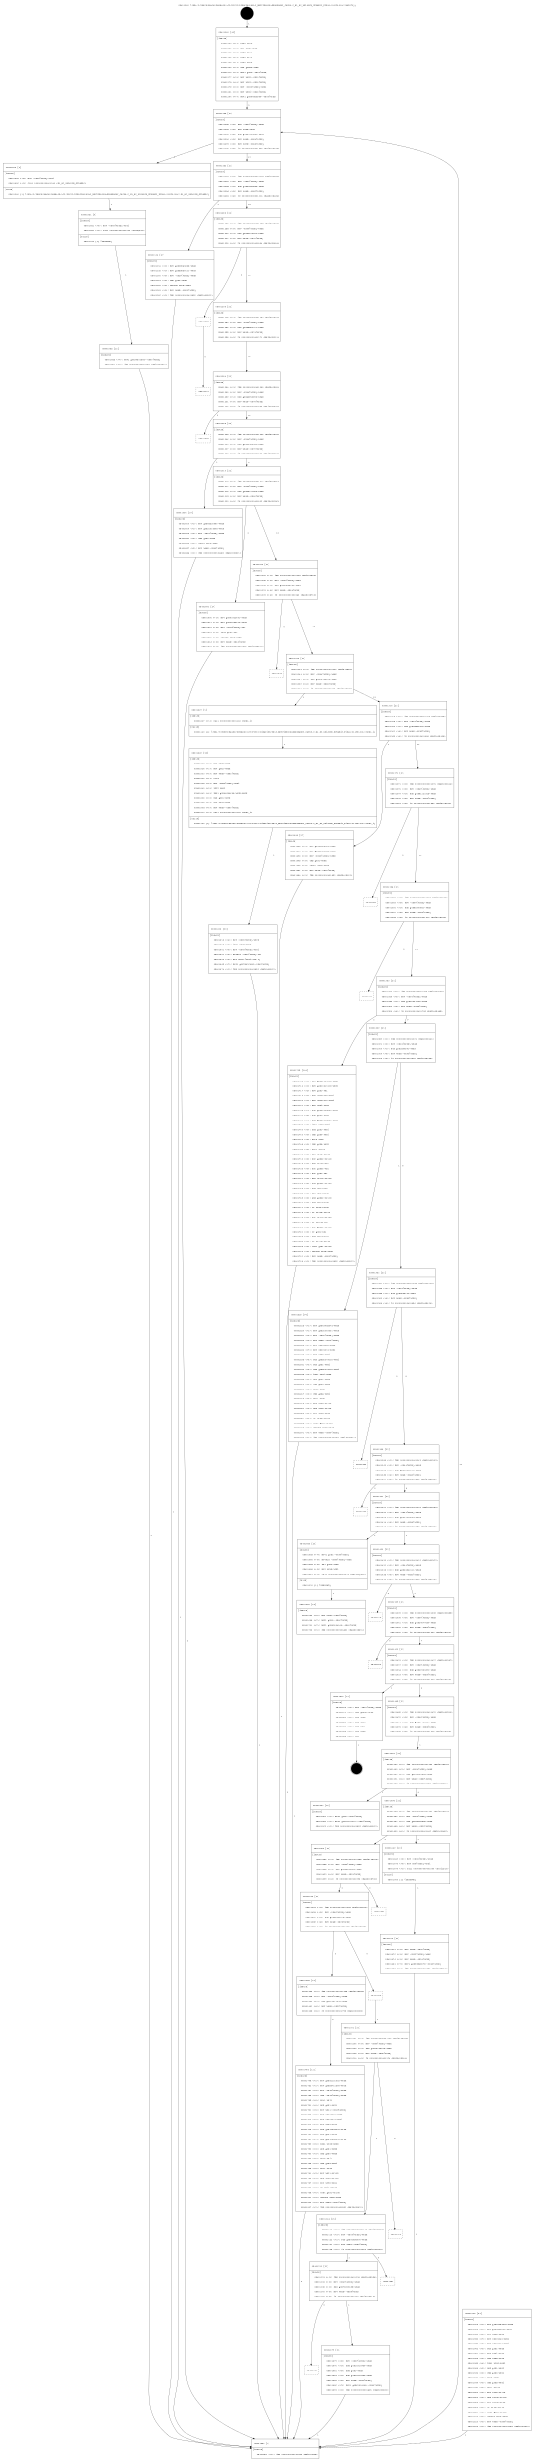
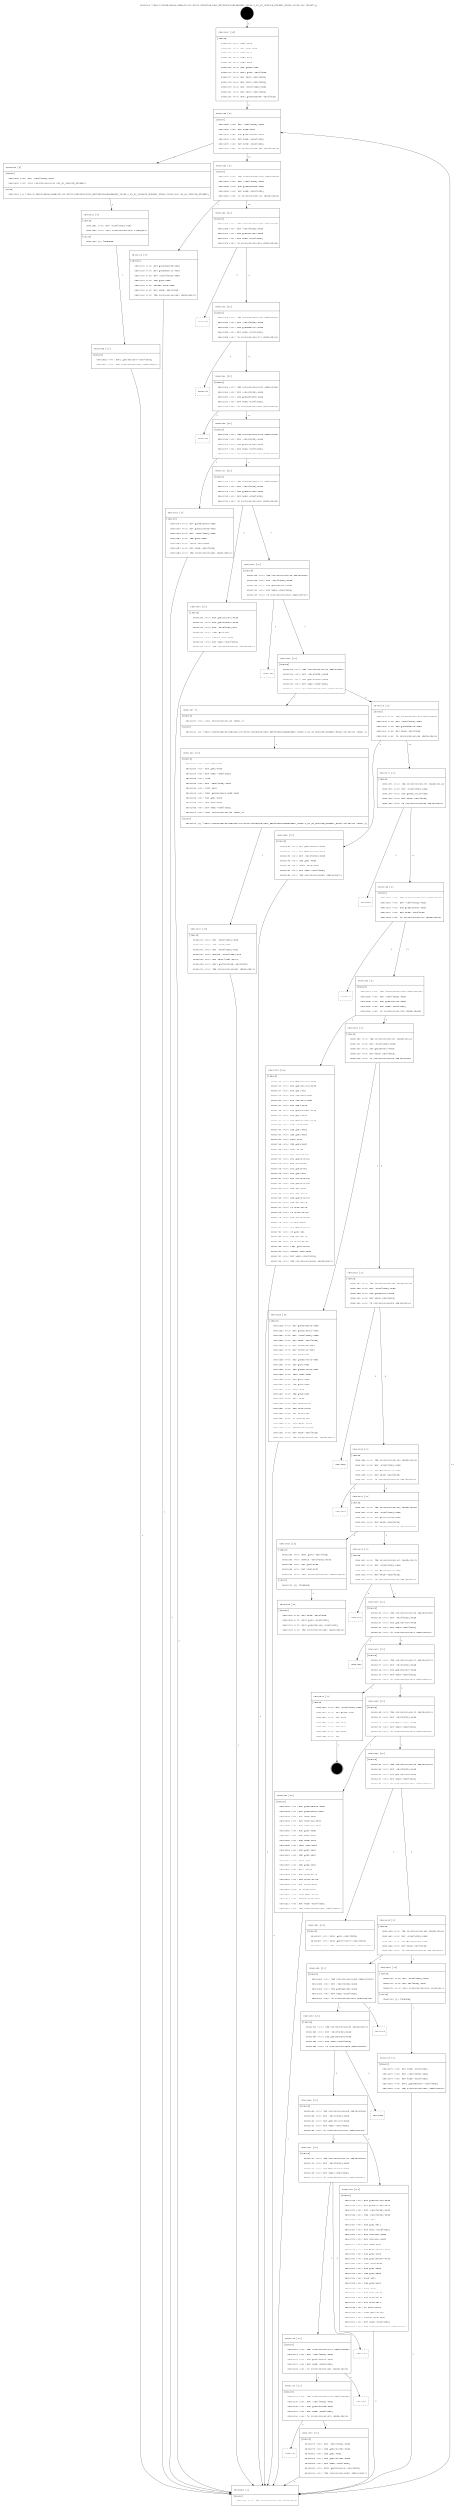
(203, 356) -> (217, 363)
none -> (357, 1761)
(375, 2011) -> (333, 2138)
